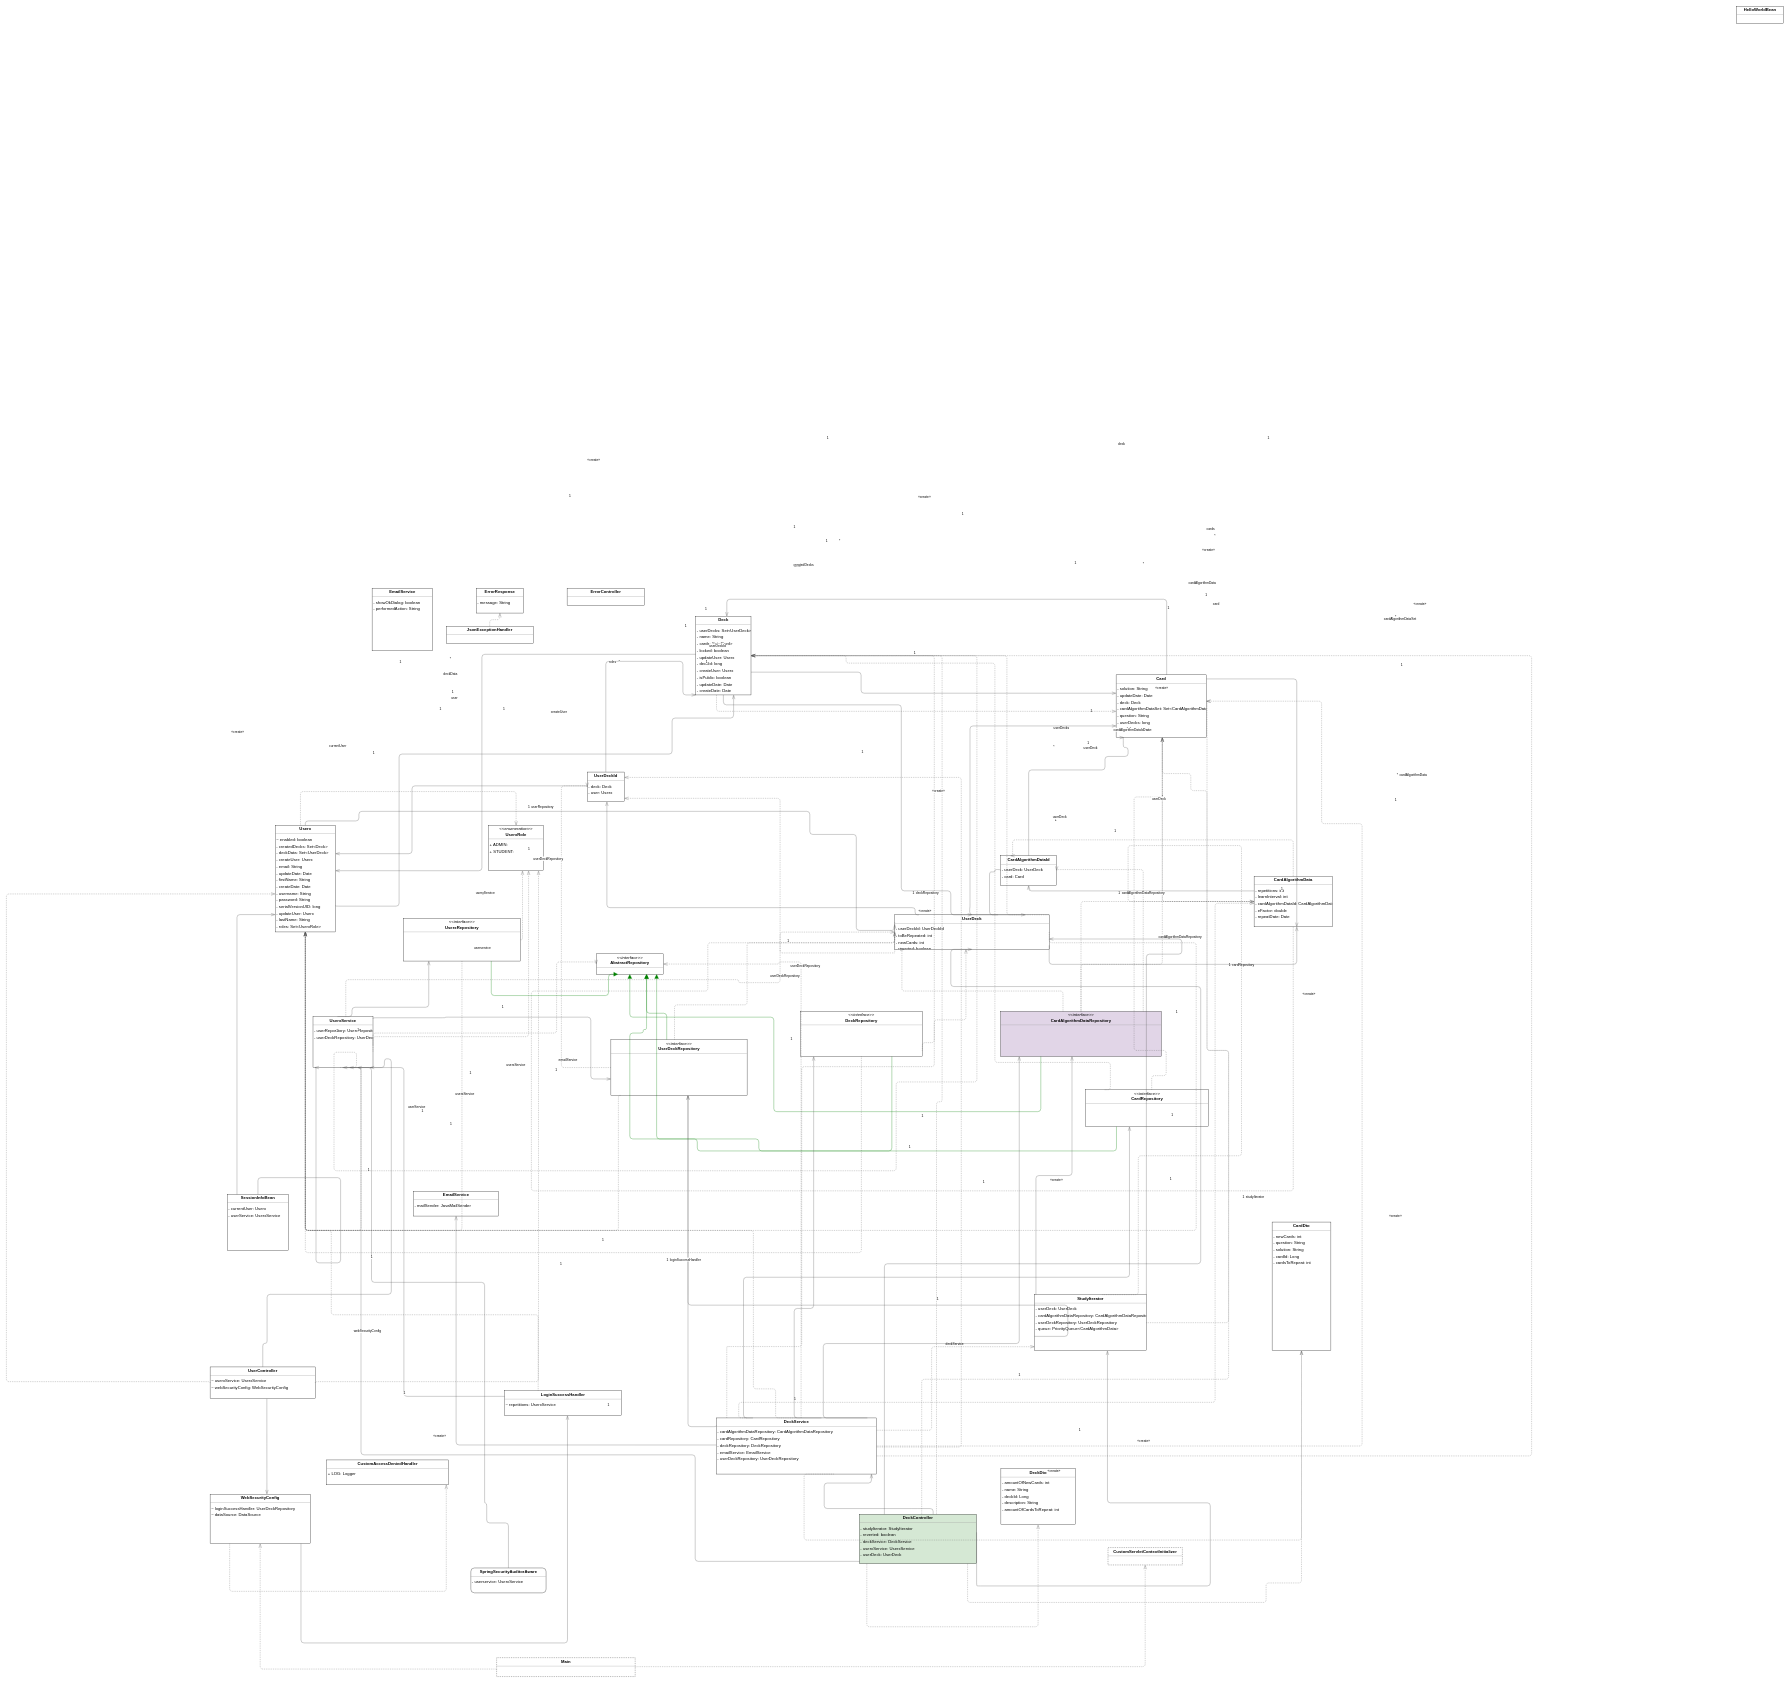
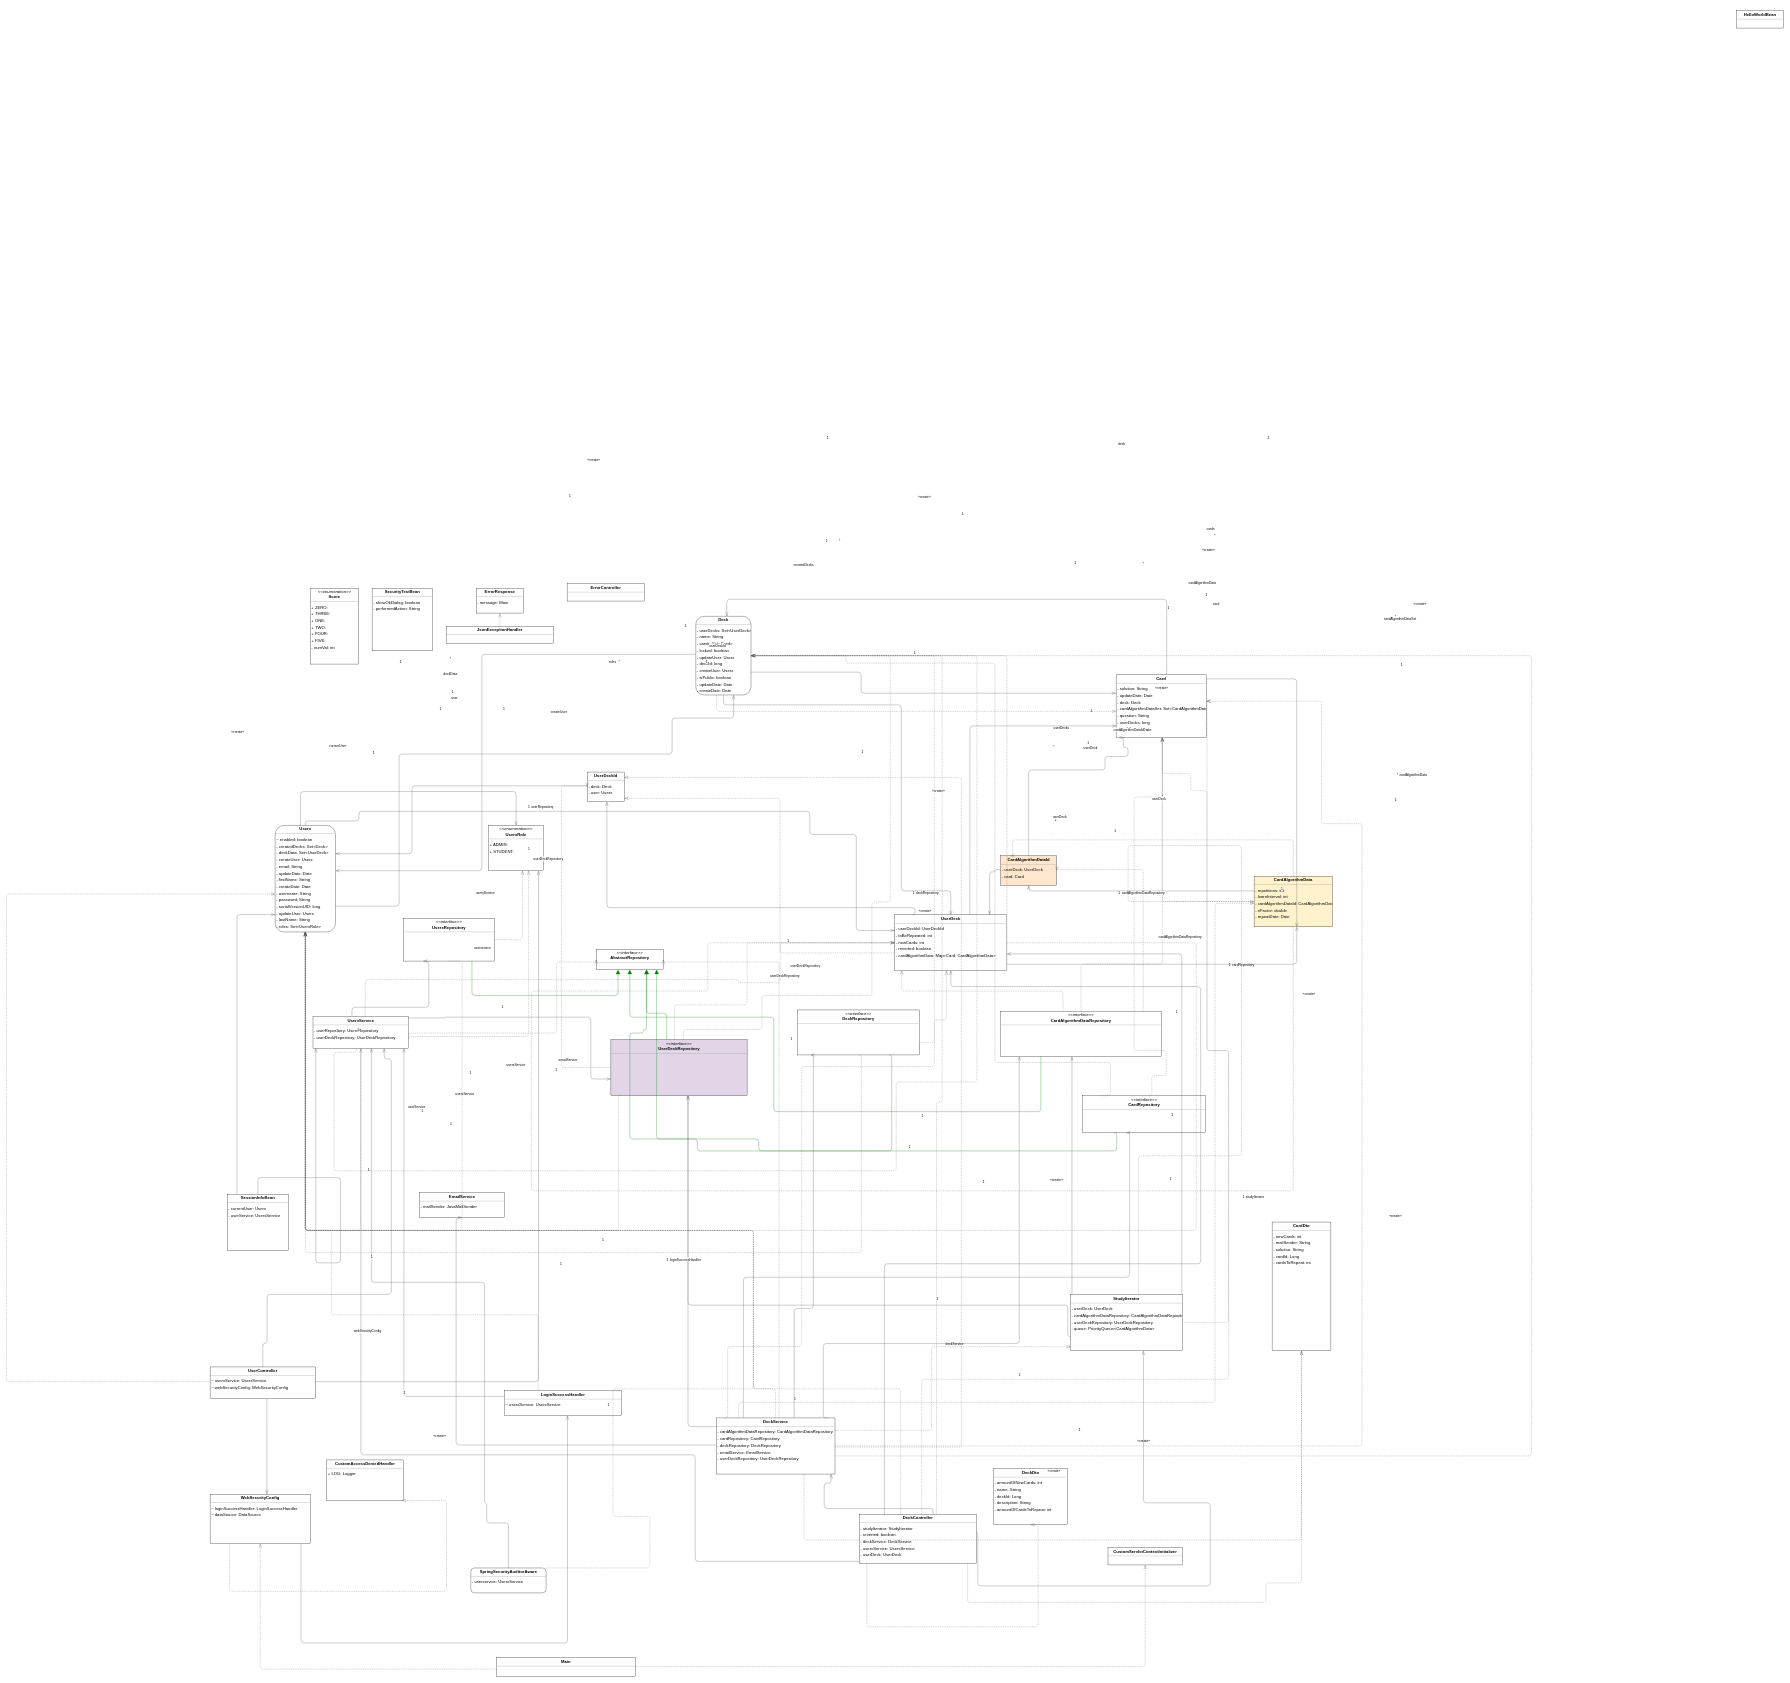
(1760, 15) -> (1760, 19)
(494, 593) -> (491, 593)
(399, 596) -> (399, 596)
(606, 597) -> (606, 592)
none -> (334, 626)
(489, 635) -> (500, 635)
(723, 656) -> (723, 656)
(693, 695) -> none
(406, 792) -> (406, 792)
(1028, 871) -> (1028, 871)
(305, 879) -> (305, 879)
(1101, 902) -> none
(1293, 902) -> (1293, 902)
(972, 932) -> (951, 943)
none -> (872, 935)
(462, 940) -> (449, 940)
(630, 964) -> (630, 960)
(861, 1034) -> (858, 1032)
(1081, 1034) -> (1081, 1034)
(343, 1042) -> (361, 1032)
(679, 1068) -> (679, 1068)
(538, 1094) -> (538, 1094)
(1147, 1108) -> (1144, 1114)
(456, 1204) -> (462, 1205)
(1293, 1237) -> (1293, 1237)
(1090, 1323) -> (1126, 1323)
none -> (680, 1389)
none -> (900, 1394)
(533, 1396) -> (534, 1396)
(796, 1446) -> (775, 1446)
(387, 1472) -> (365, 1480)
(1038, 1497) -> (1030, 1497)
(254, 1502) -> (255, 1502)
(918, 1539) -> (918, 1539)
(1145, 1556) -> (1145, 1556)
(566, 1667) -> (566, 1667)
